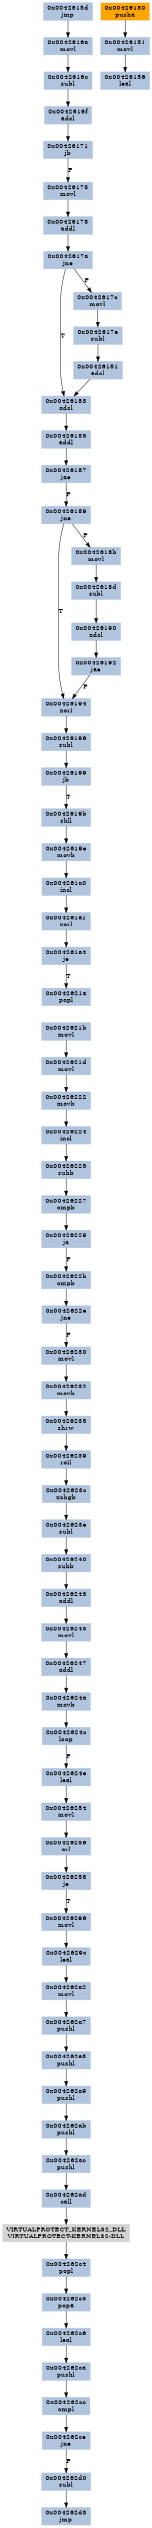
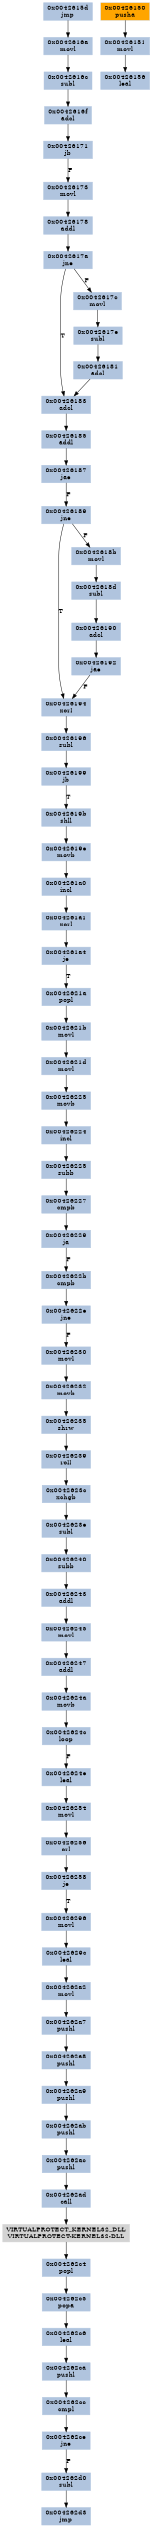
none -> (66, 1012)
(66, 1101) -> (66, 1101)
